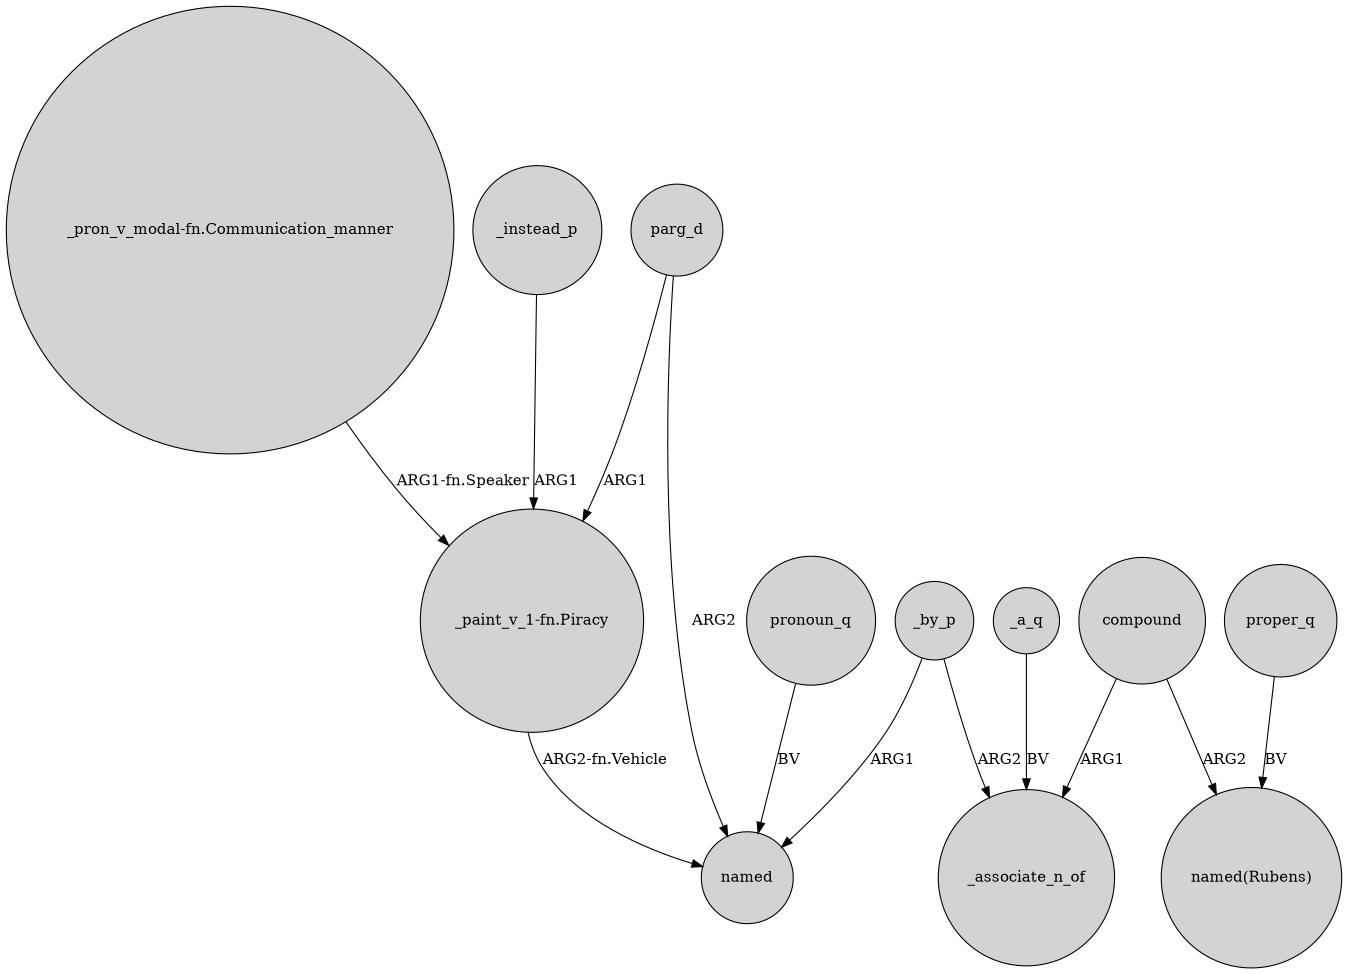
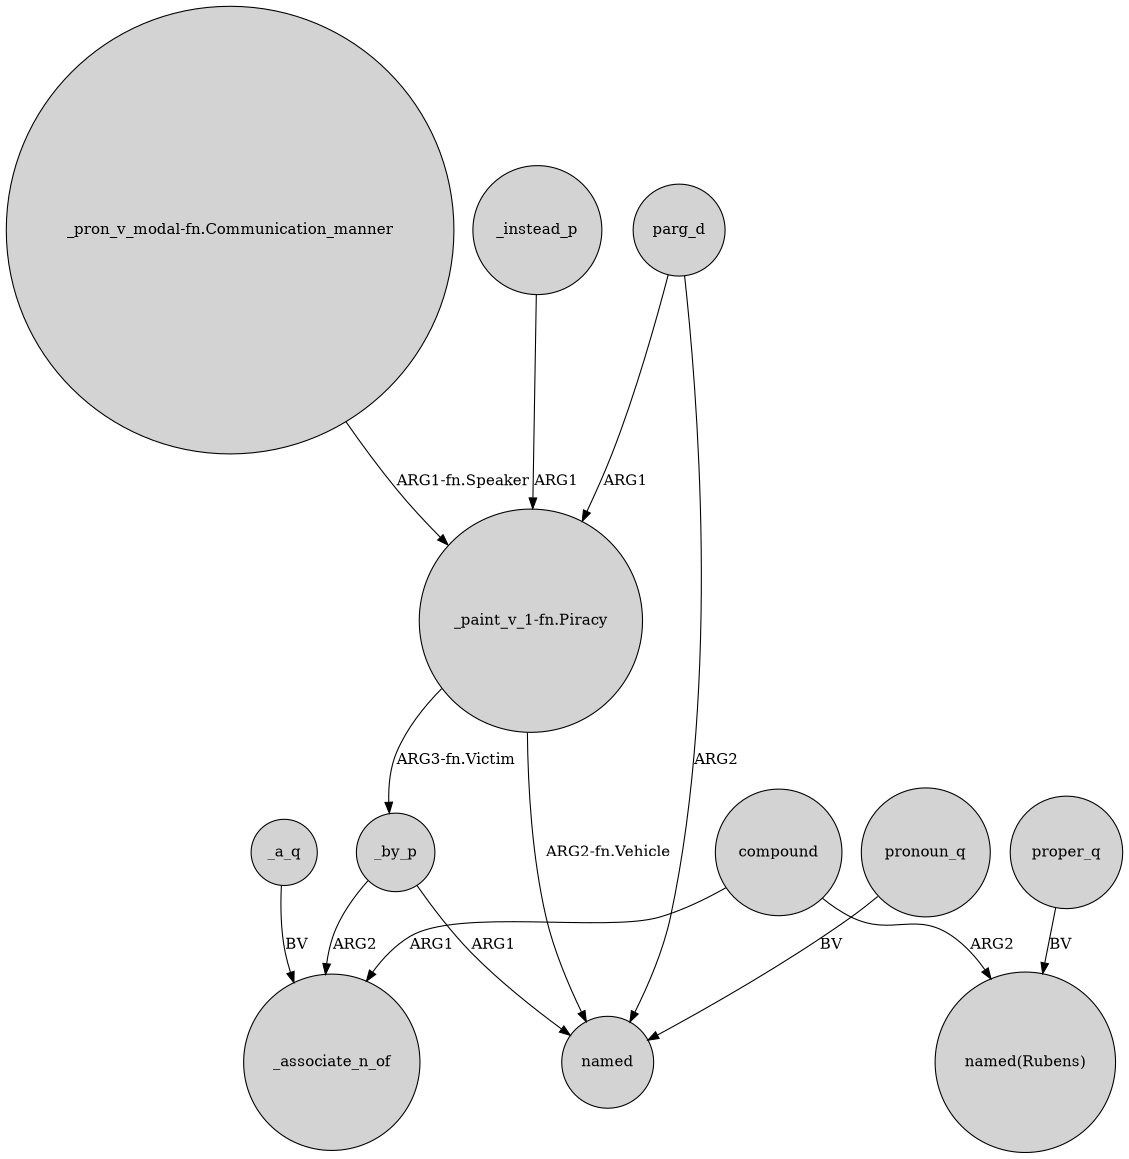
none -> (403, 740)
